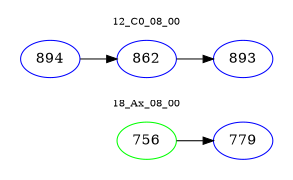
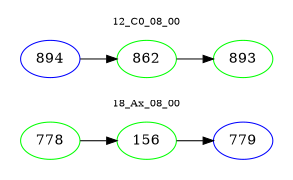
(147, 59) -> (147, 59)
(243, 59) -> (243, 59)
none -> (50, 141)
(147, 141) -> (147, 141)
